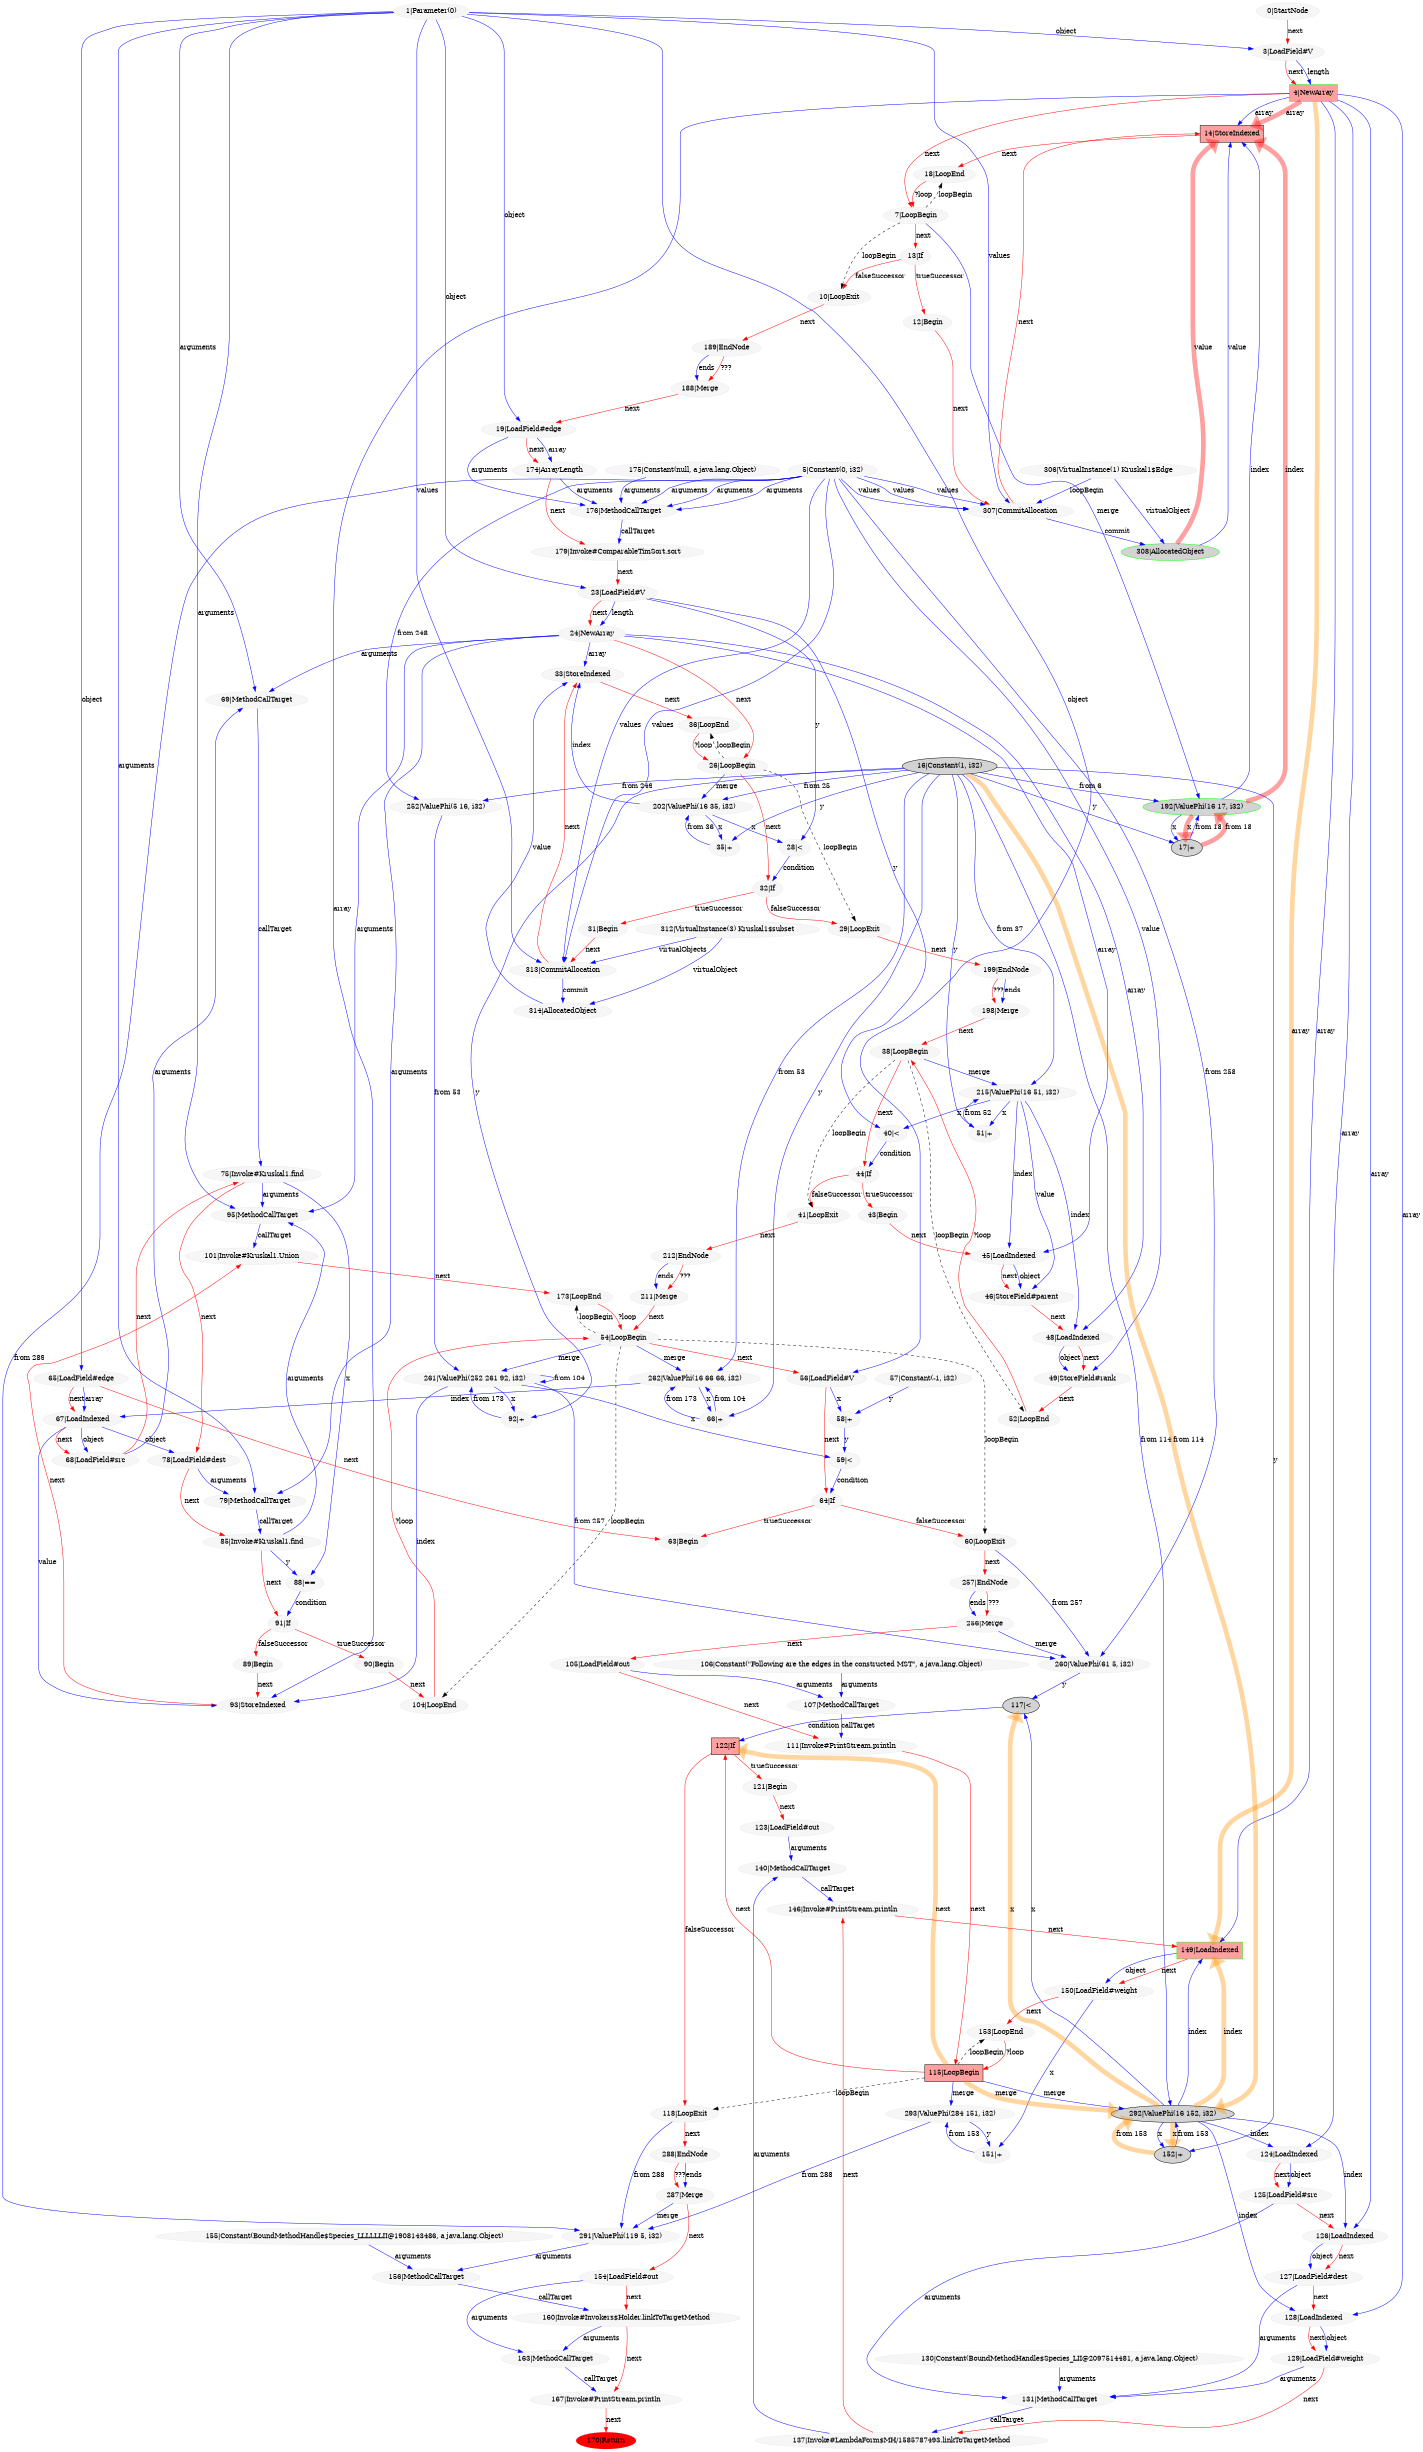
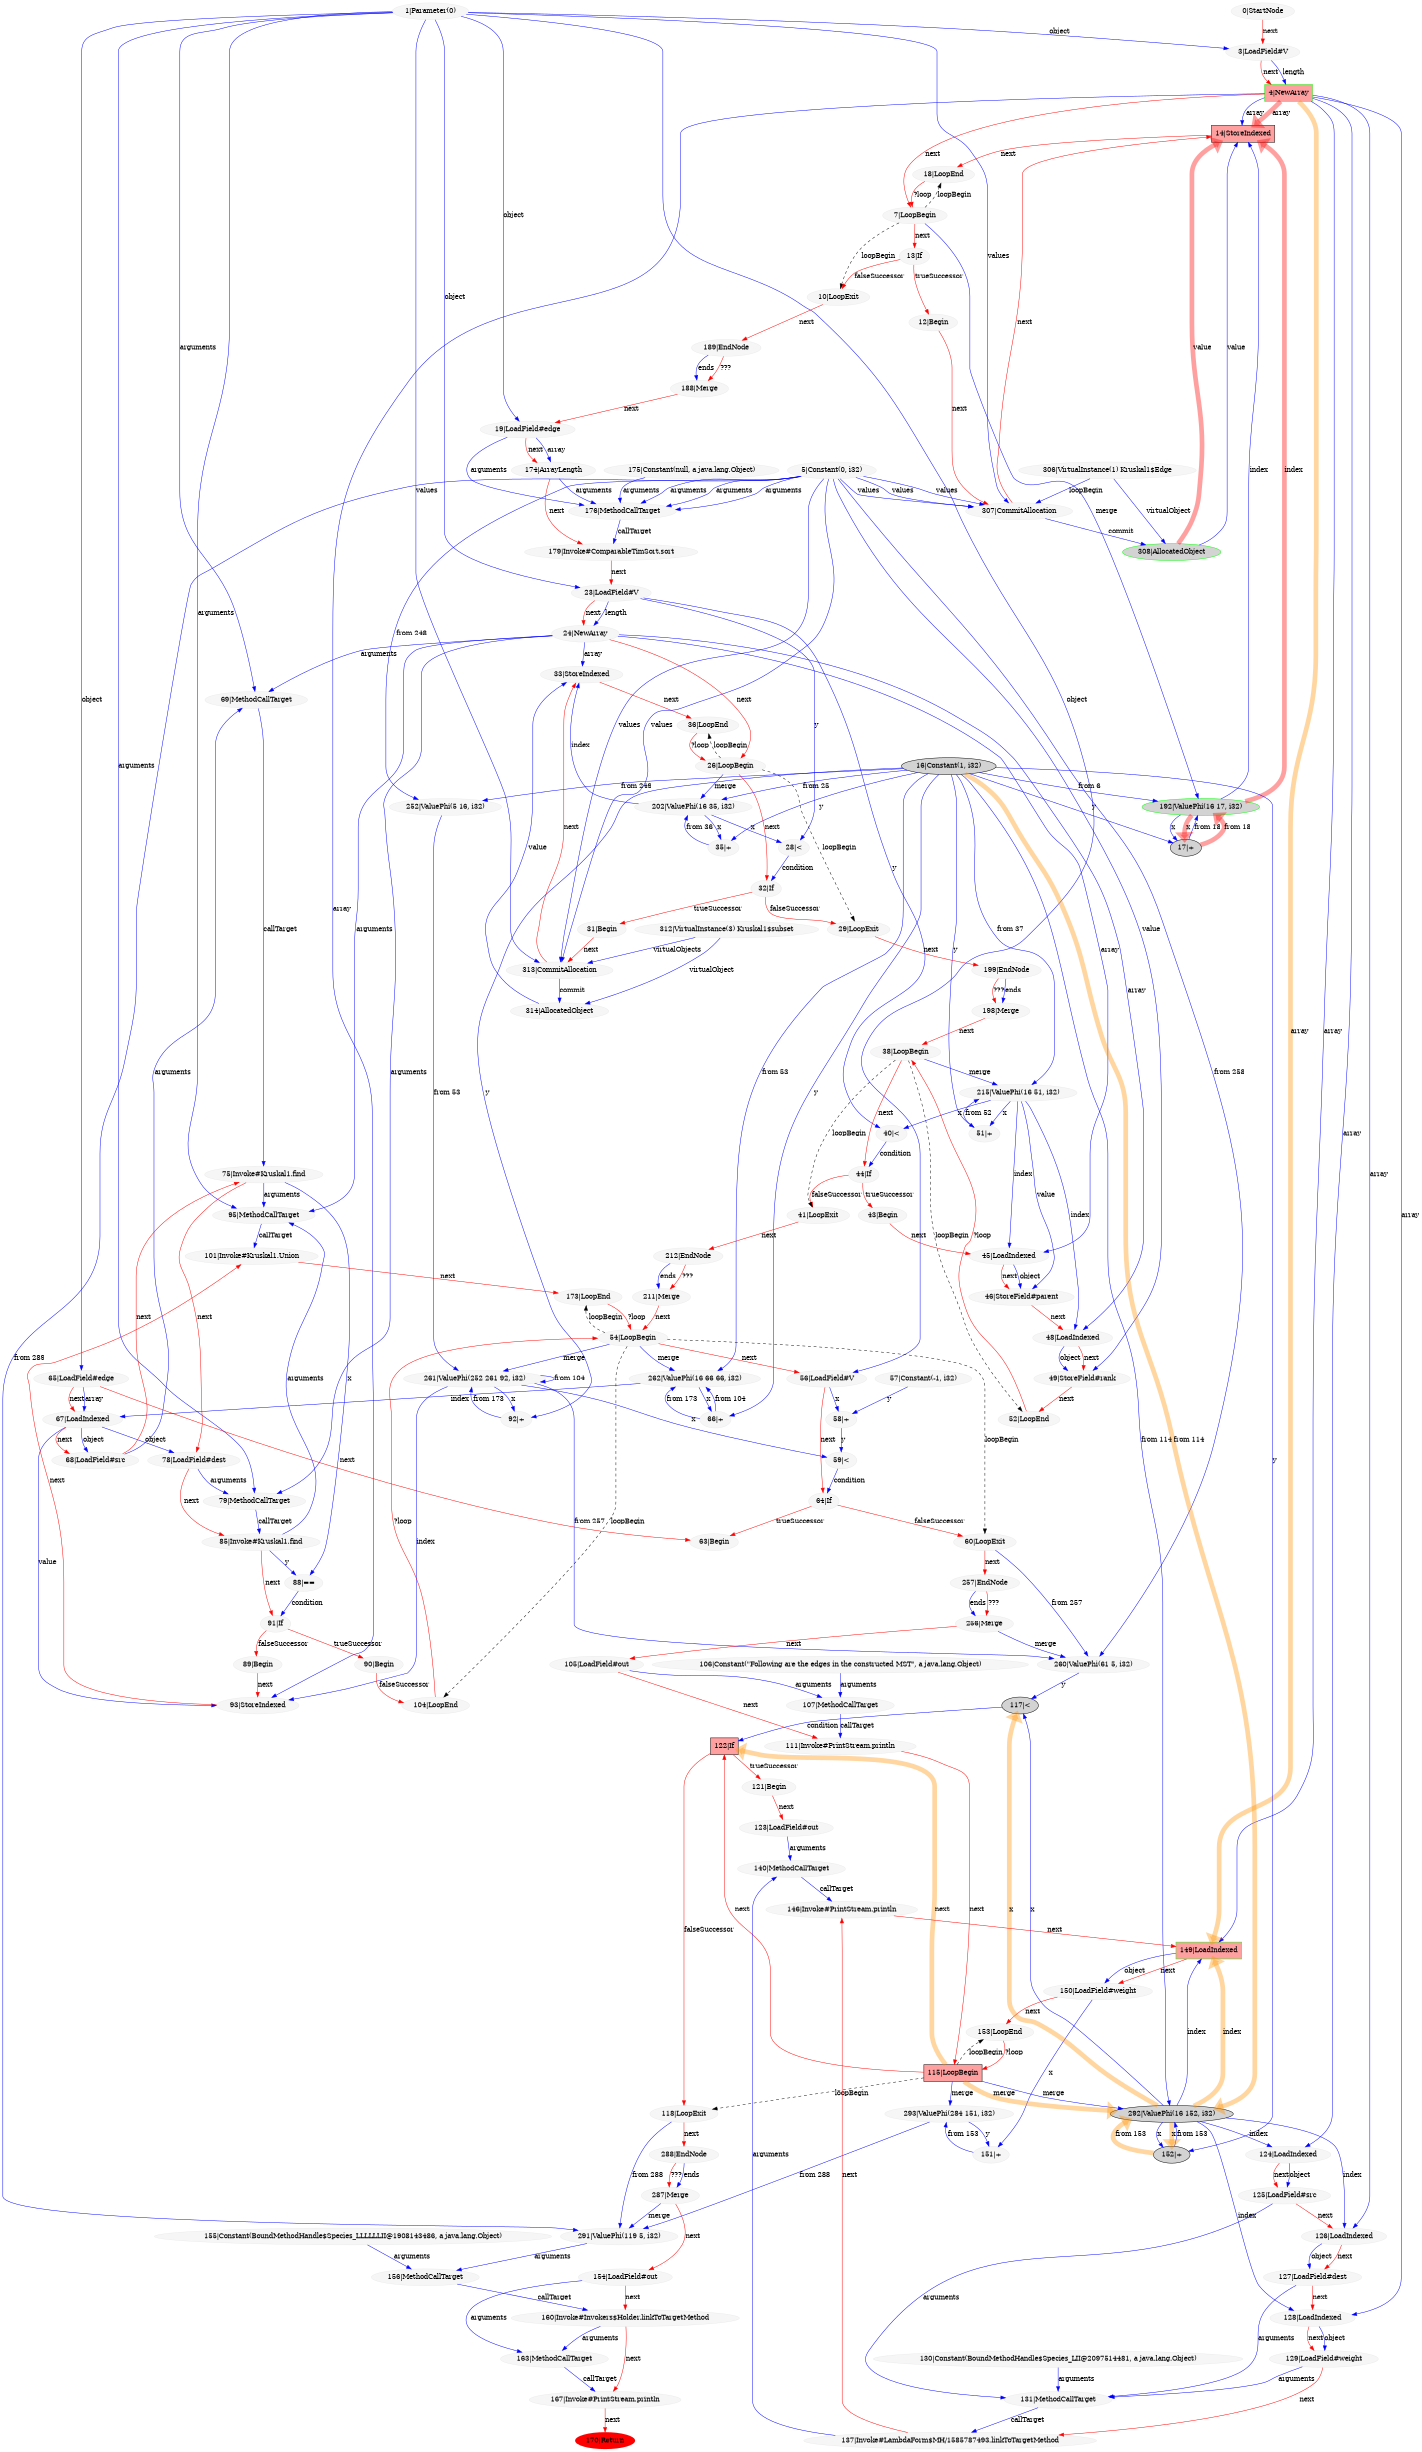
(418, 1685) -> (404, 1685)
